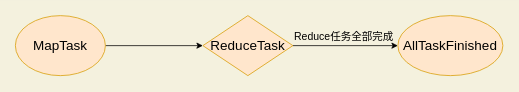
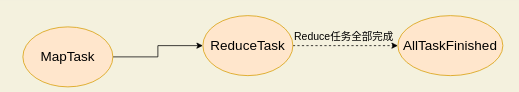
(60, 45) -> (68, 57)
(248, 45) -> (248, 45)
(343, 45) -> (343, 45)
